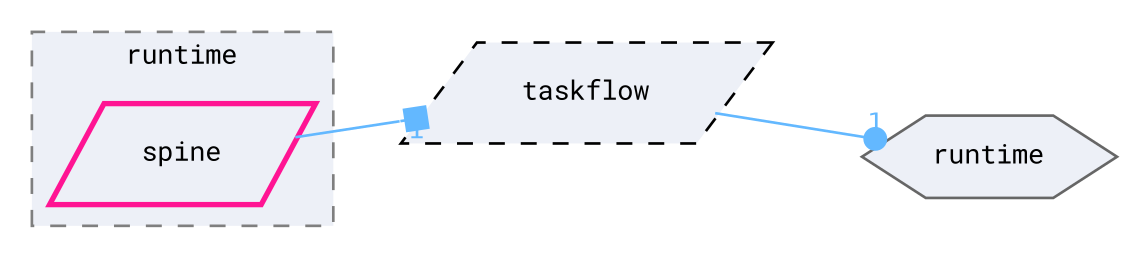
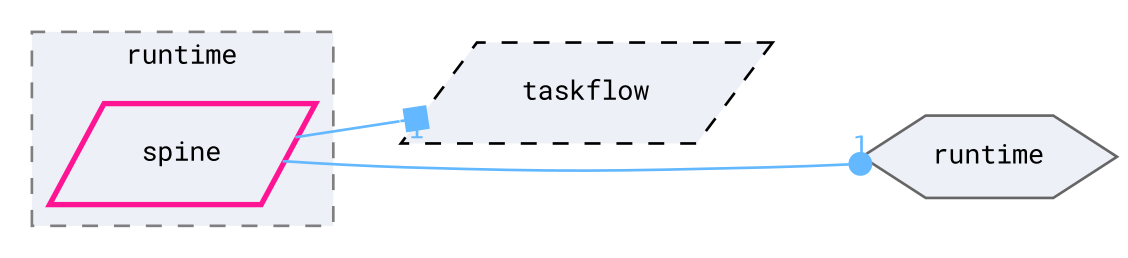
(790, 125) -> (566, 171)
